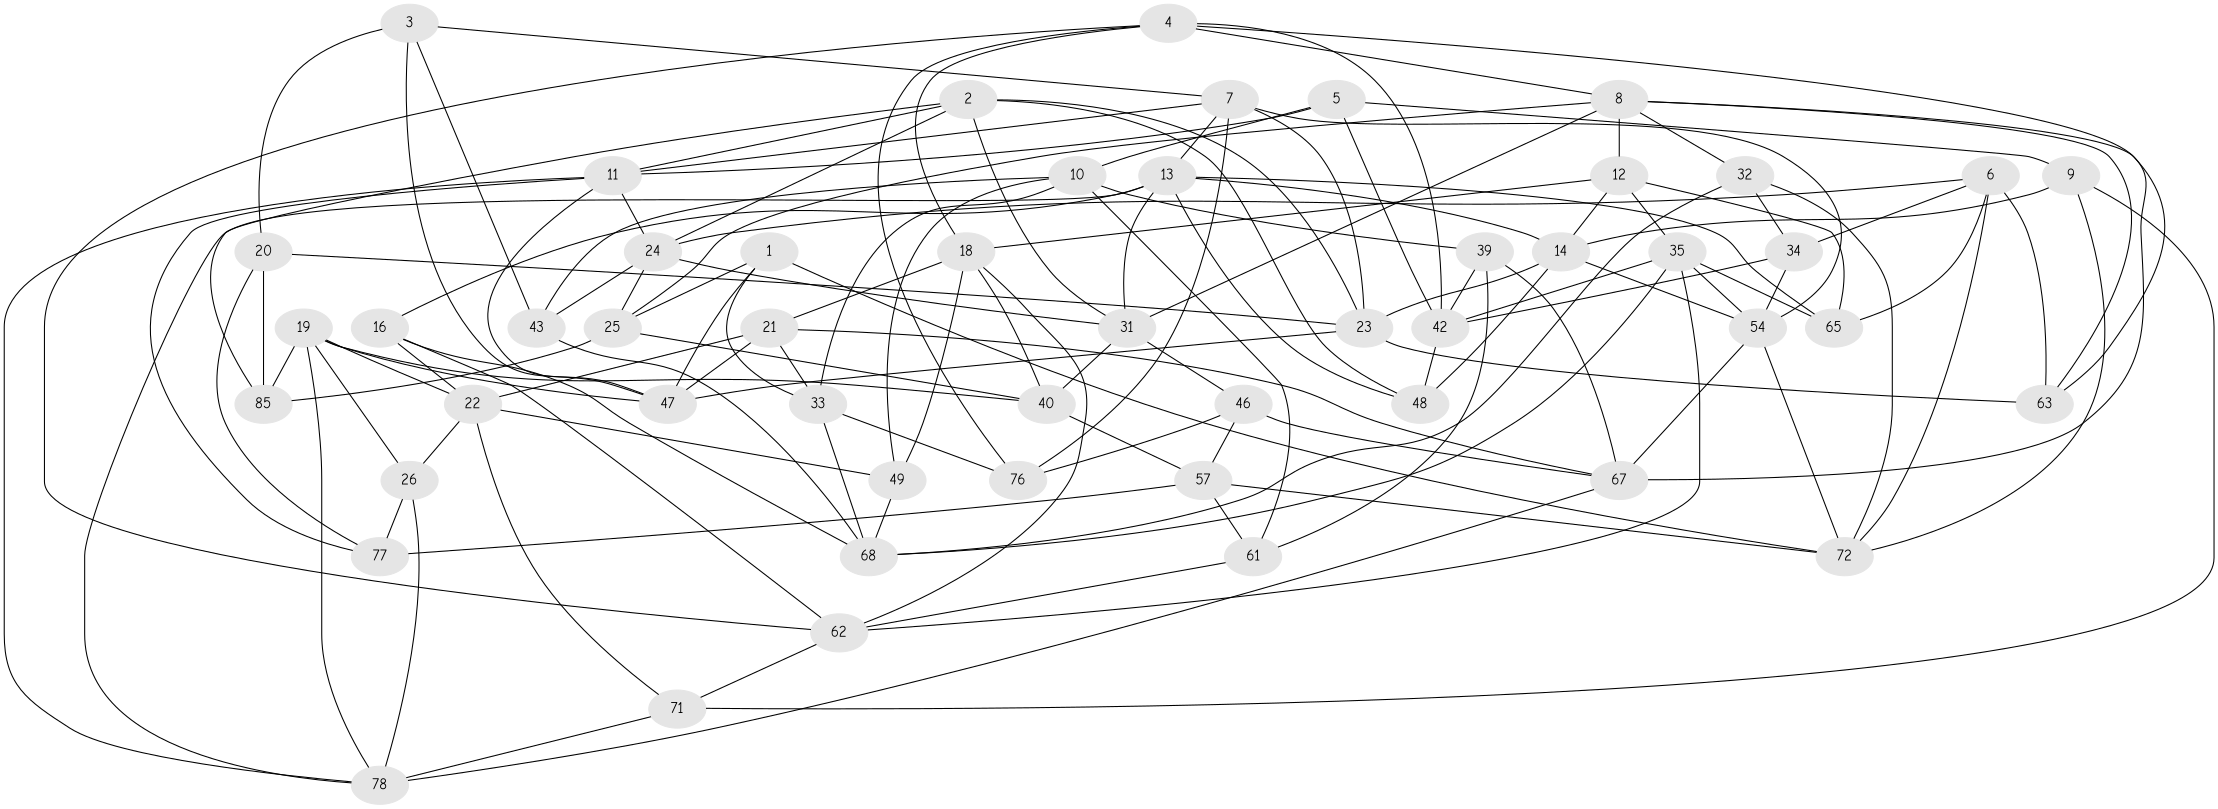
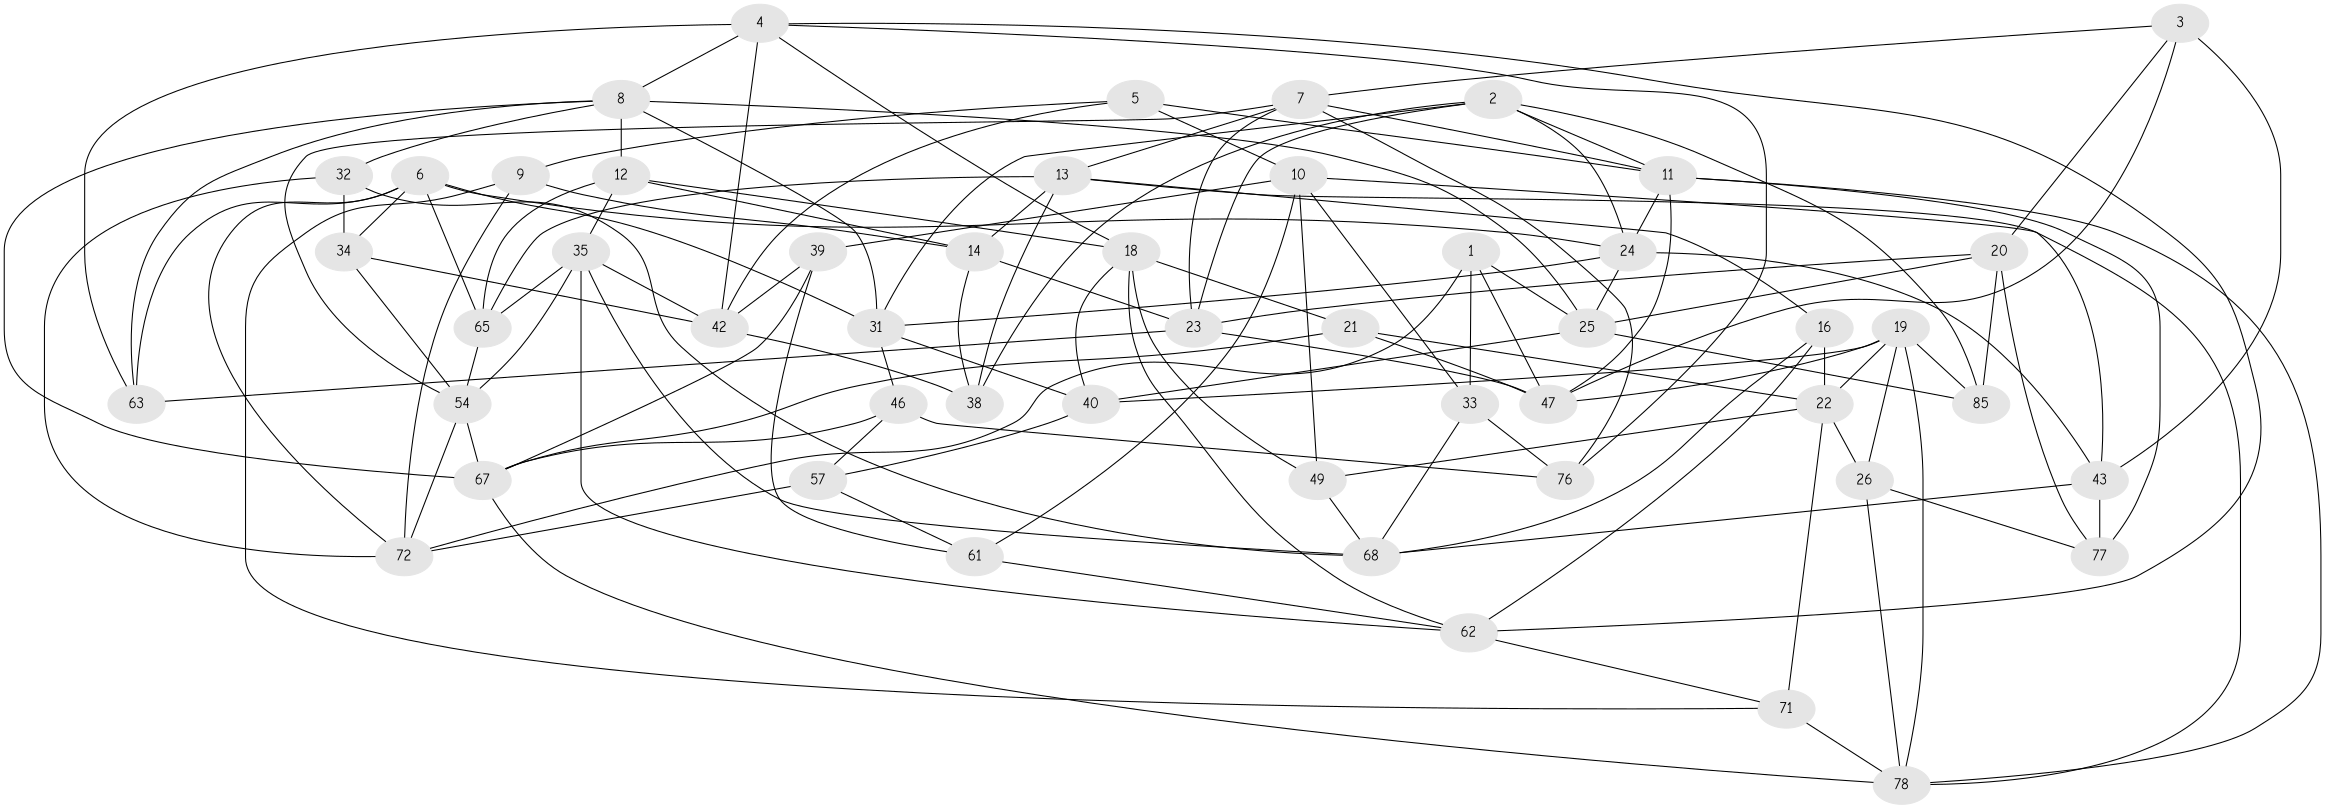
(1127, 247) -> (655, 233)
(1660, 290) -> (473, 366)
none -> (1793, 290)
(794, 367) -> none
(1420, 404) -> (975, 404)
(792, 524) -> (2100, 519)
